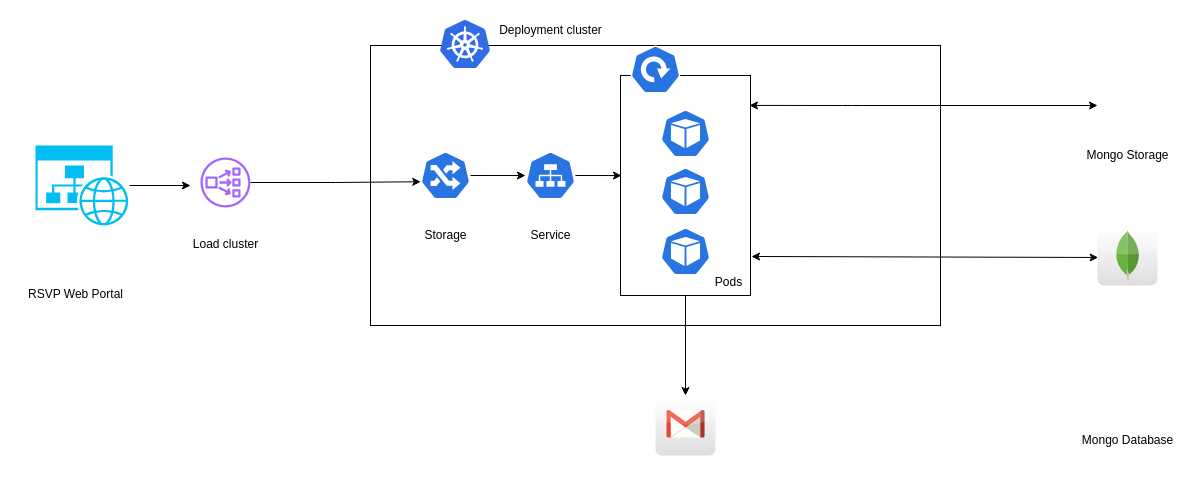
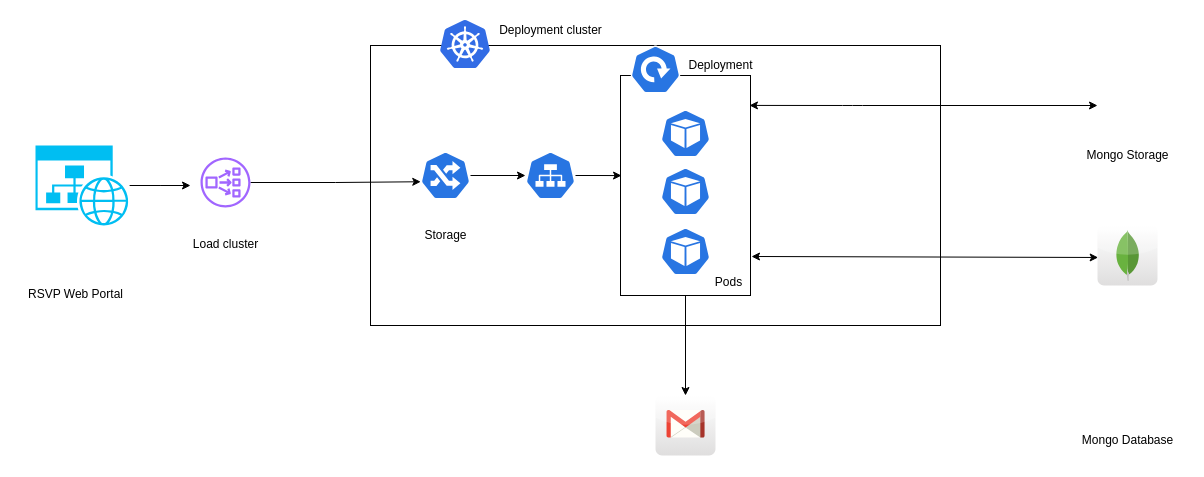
none -> (721, 66)
(551, 236) -> none
